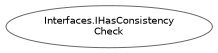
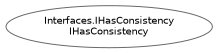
(109, 27) -> (109, 27)
